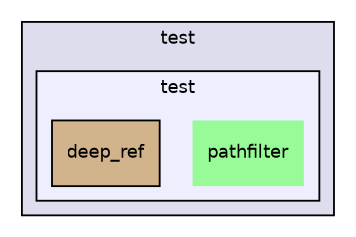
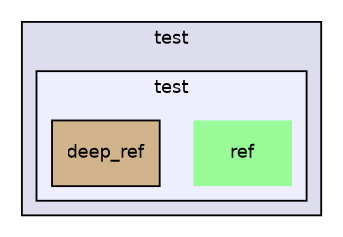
(248, 153) -> (243, 153)
